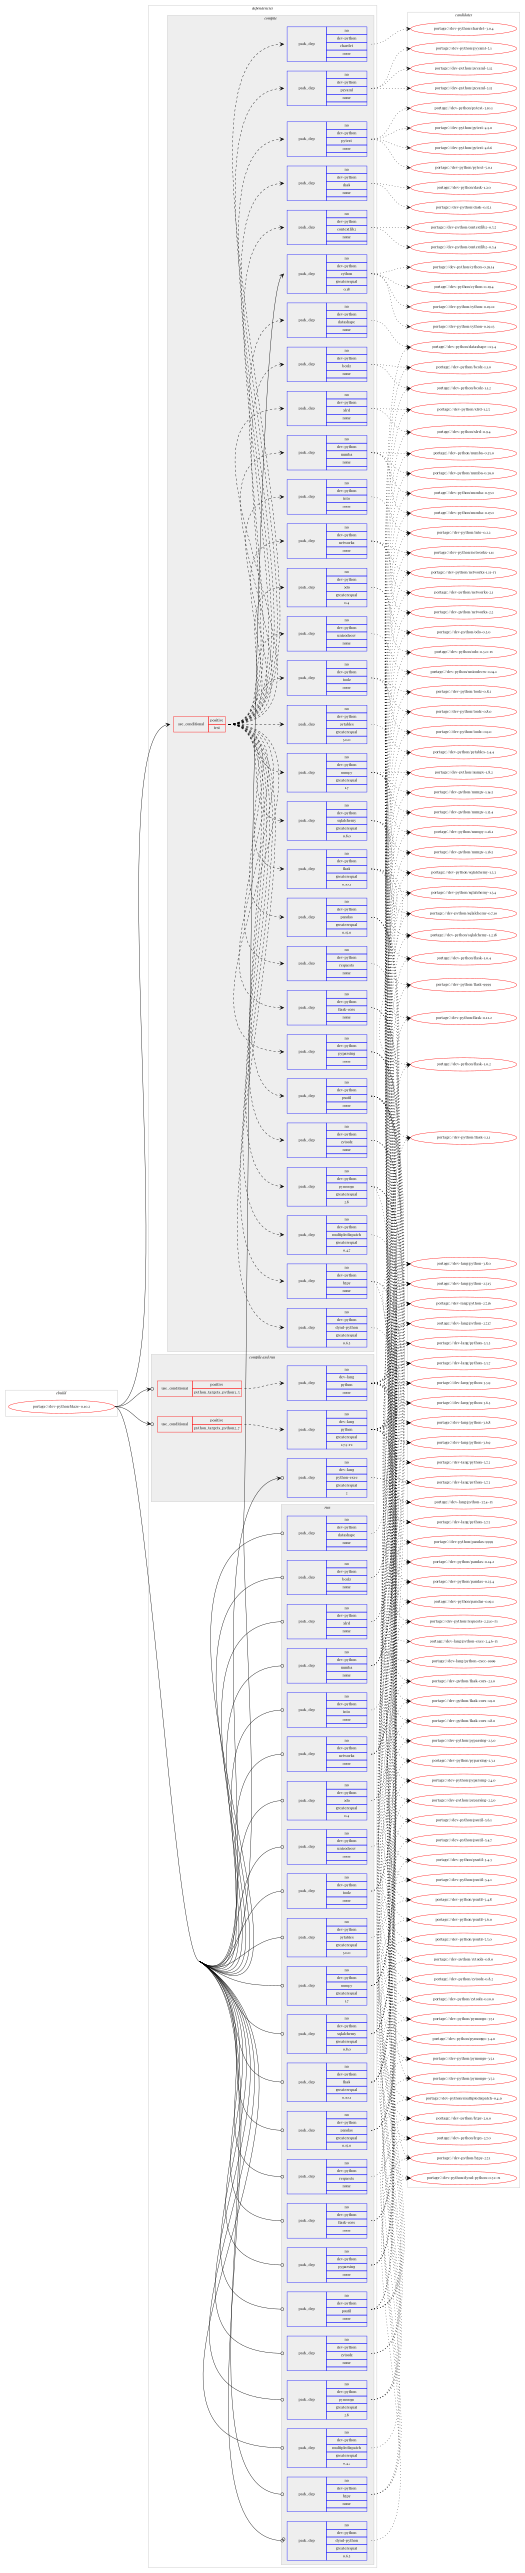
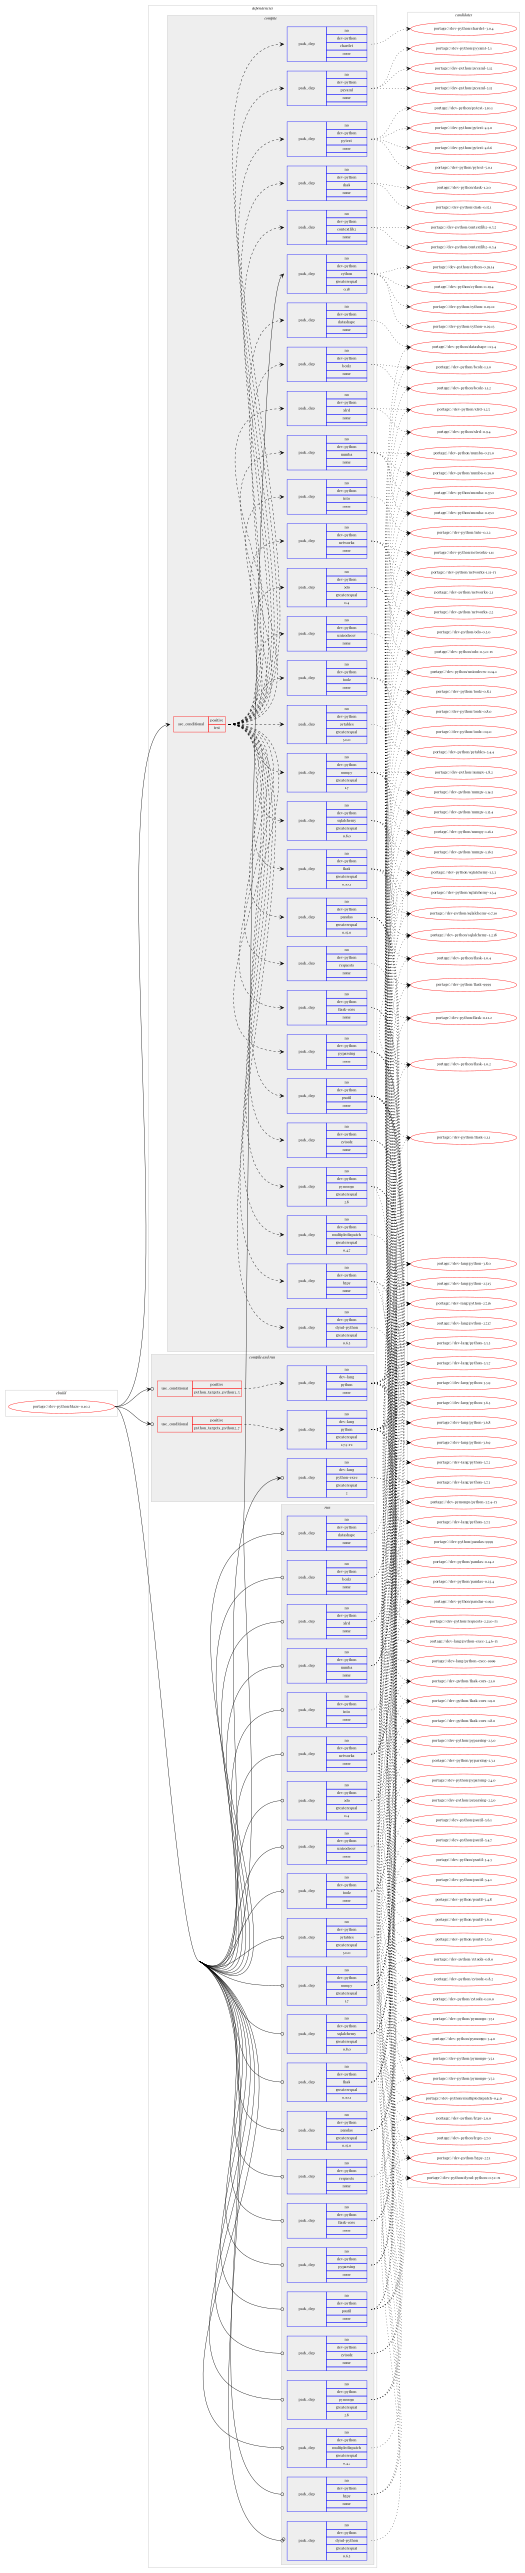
(464, 1502) -> (464, 1502)
